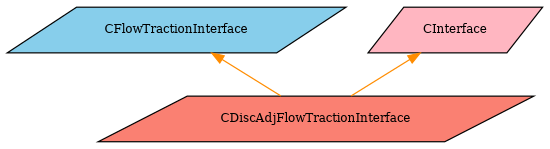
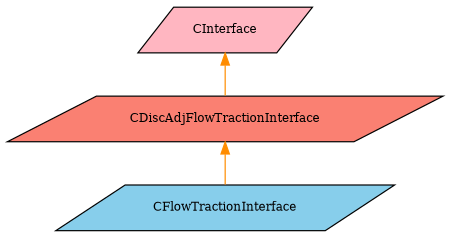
(251, 78) -> (225, 169)
